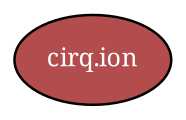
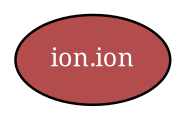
(93, 60) -> (93, 60)
